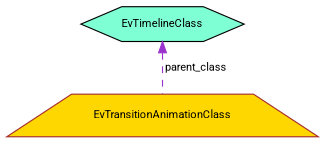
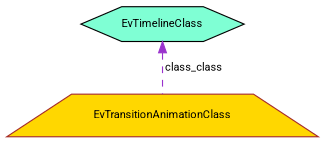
(195, 68) -> (193, 68)
